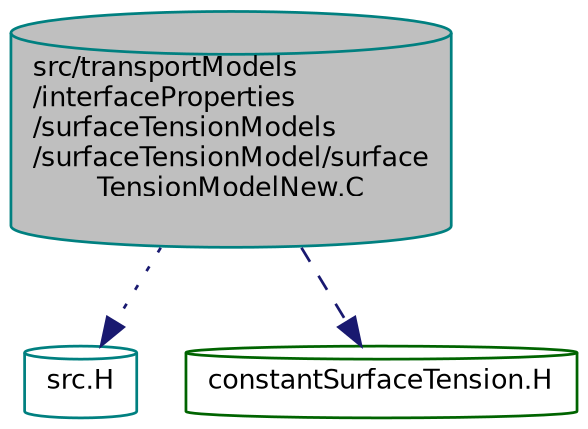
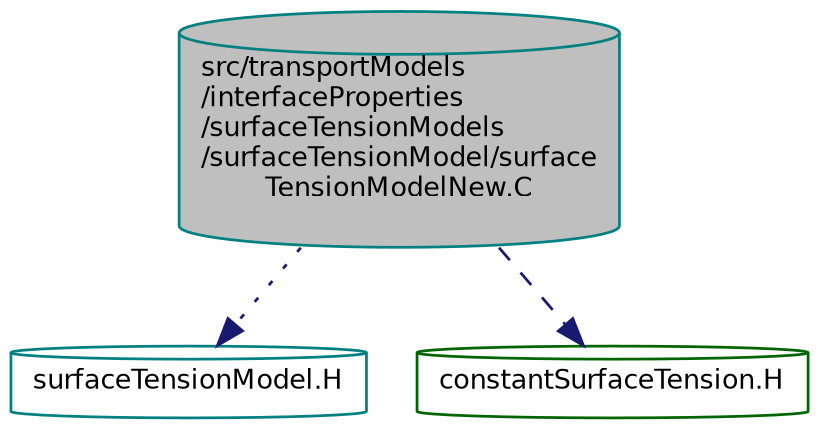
(81, 382) -> (189, 382)
